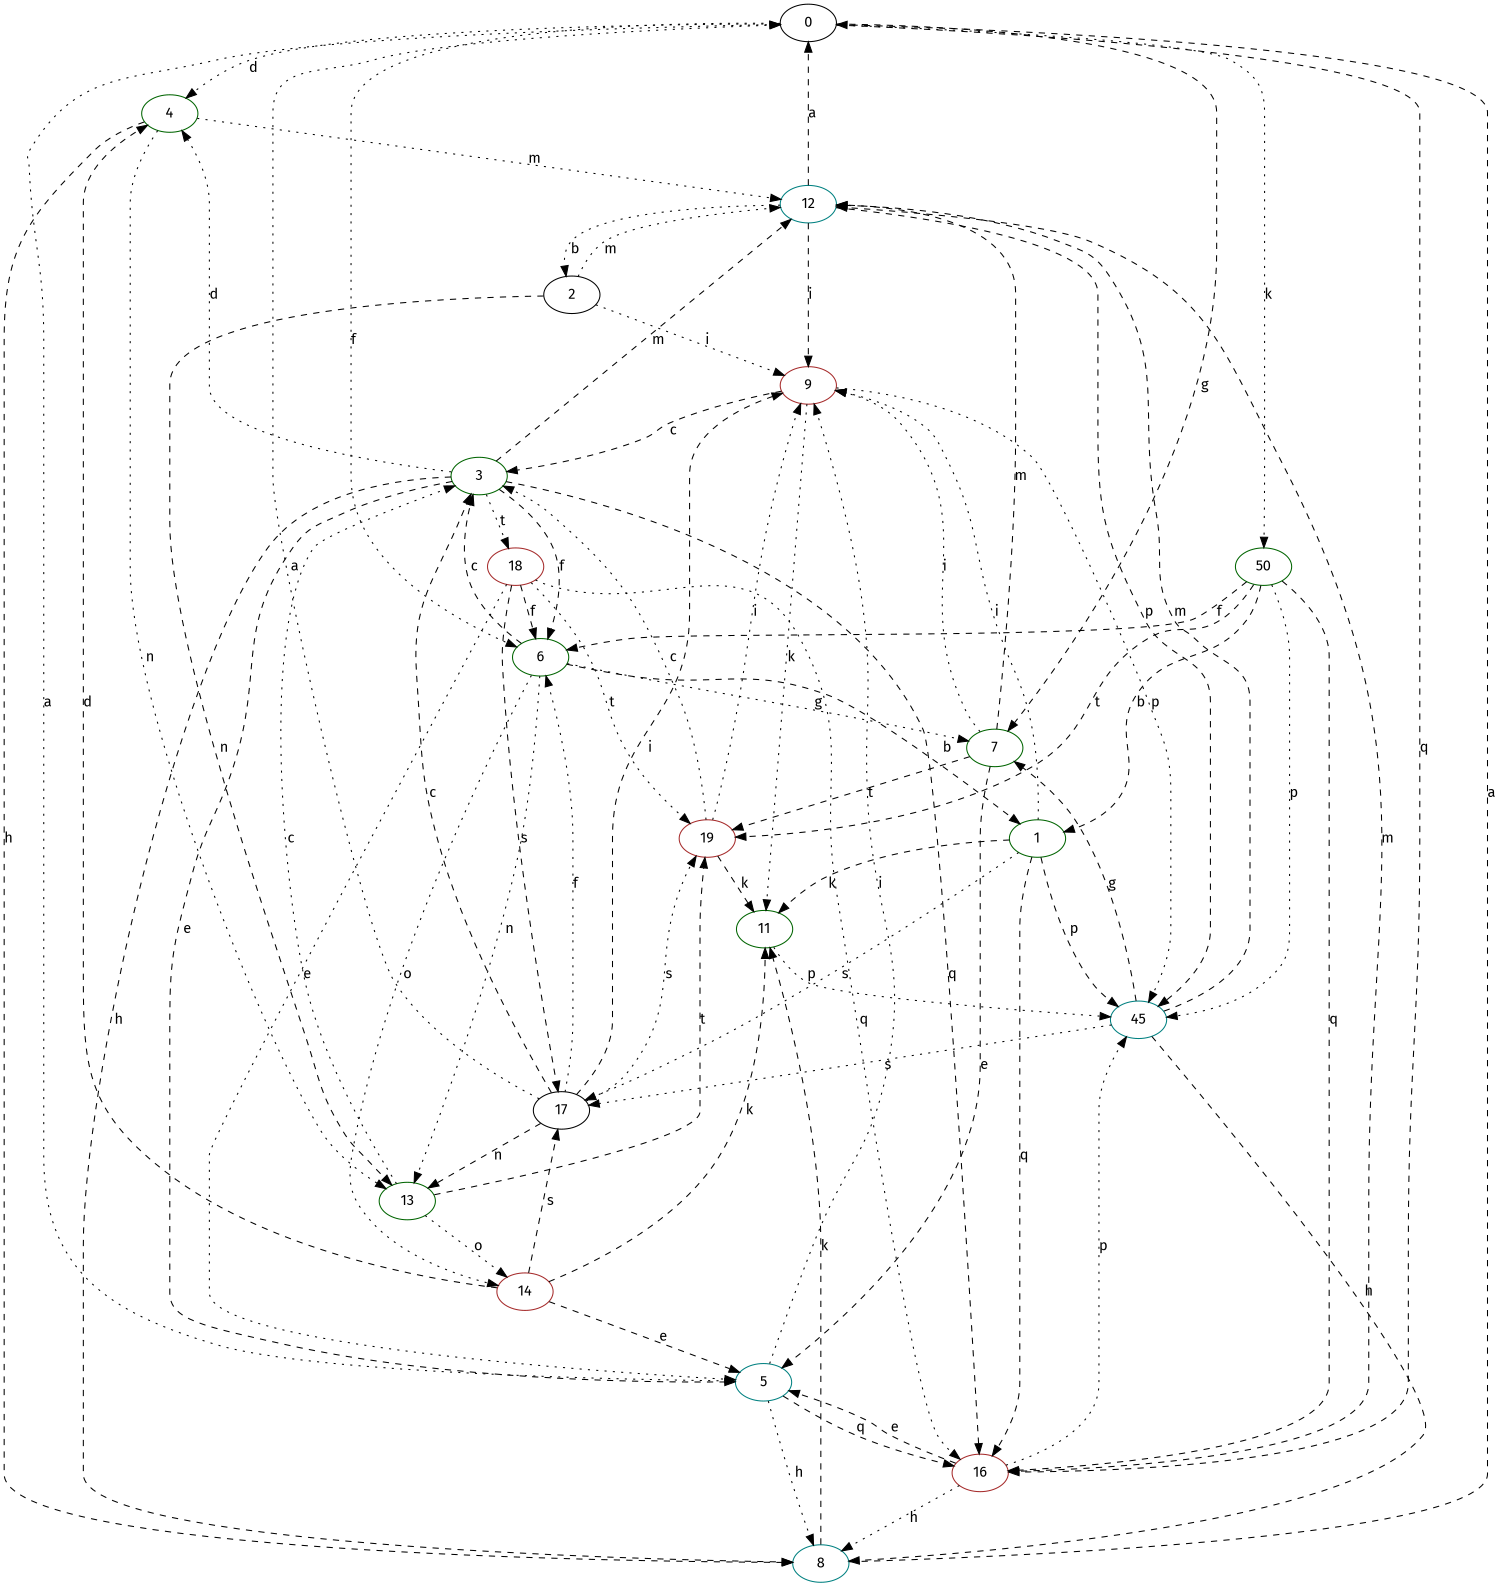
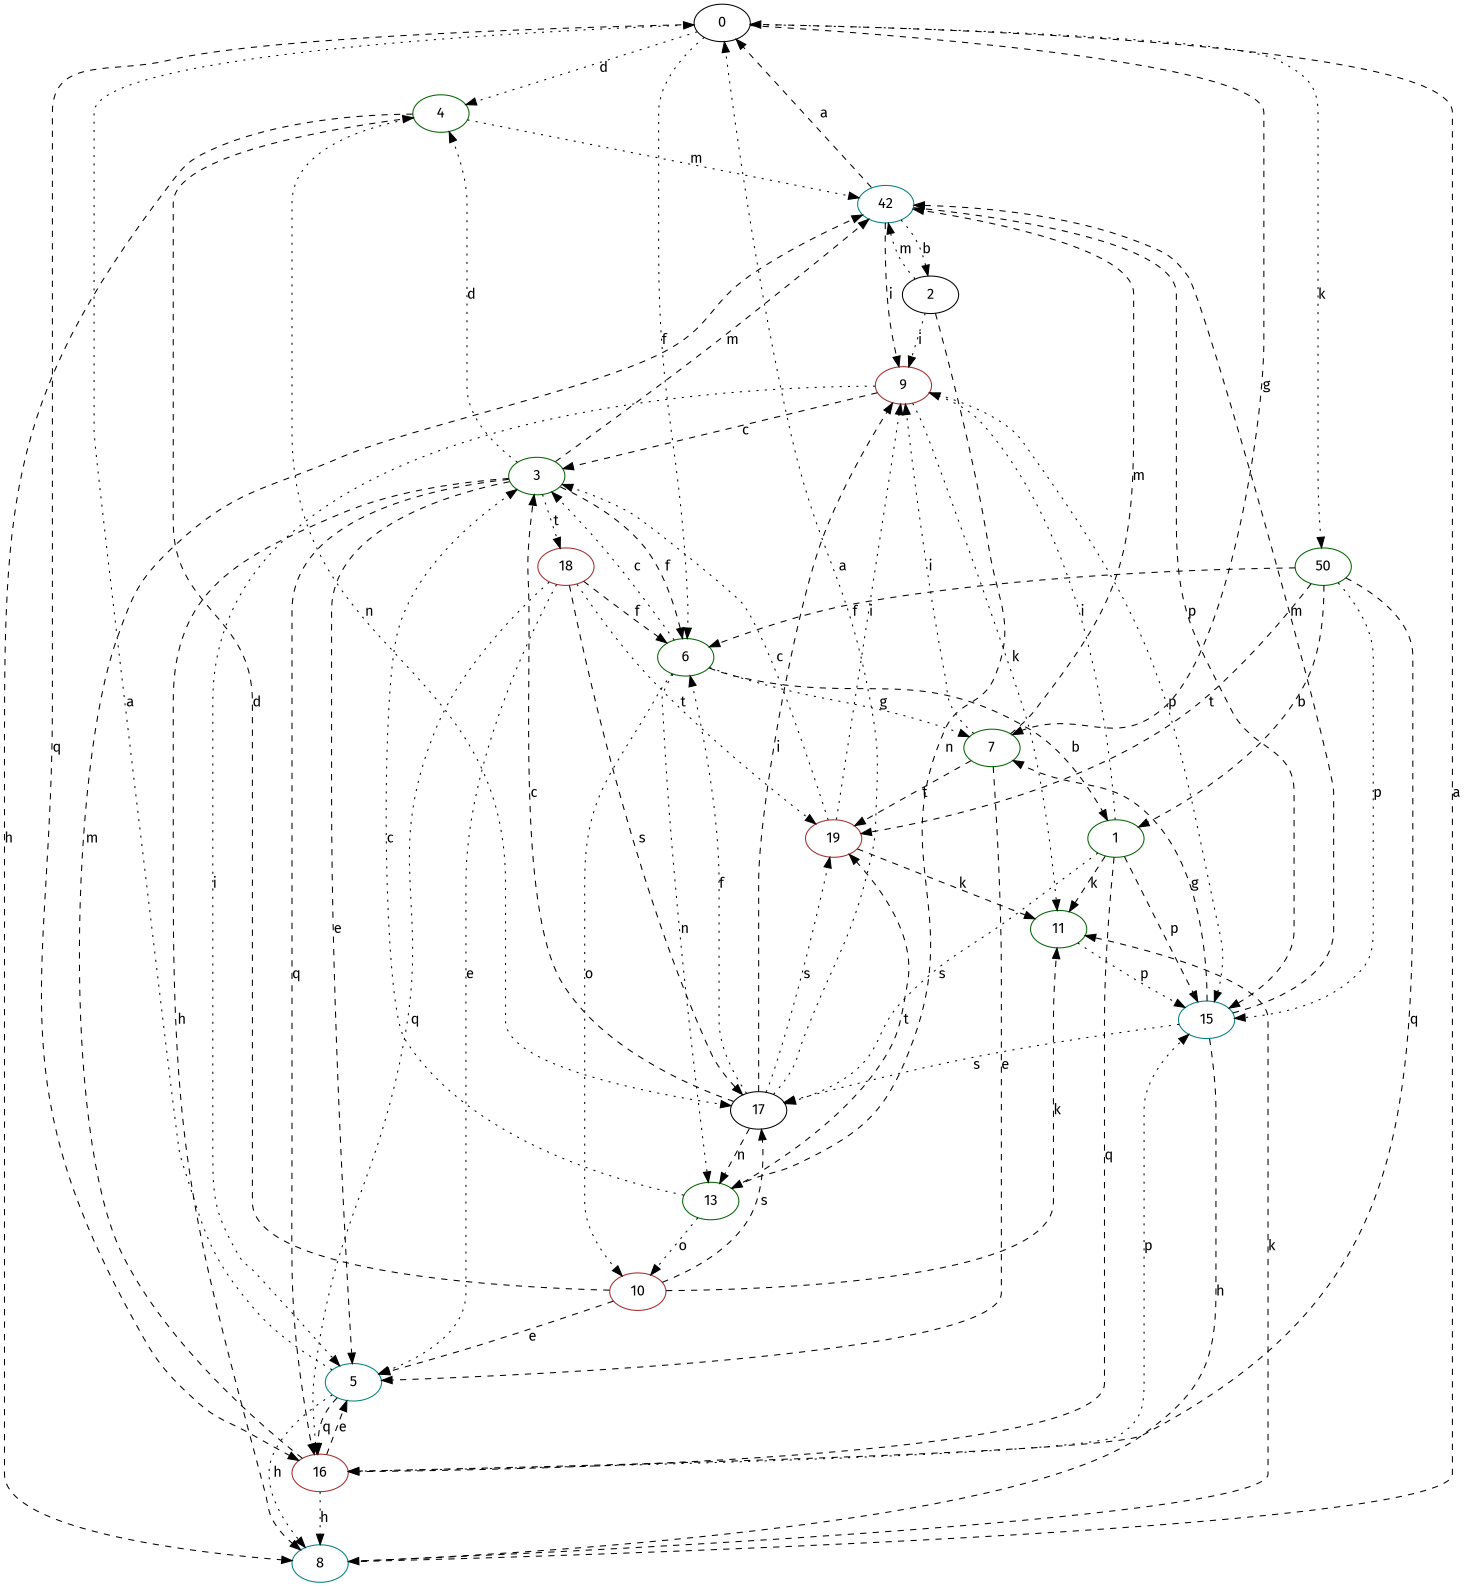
(808, 204) -> (886, 204)
(470, 584) -> (620, 568)
(148, 682) -> (374, 629)
(881, 898) -> (225, 651)
(1139, 1020) -> (1207, 1020)
(525, 1292) -> (638, 1292)
